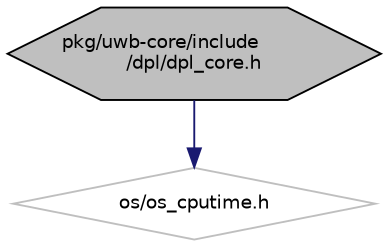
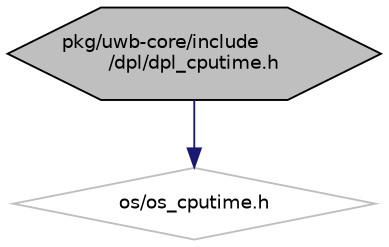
(194, 54) -> (194, 54)
